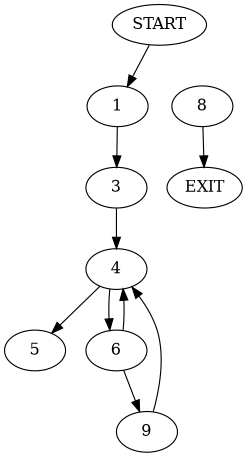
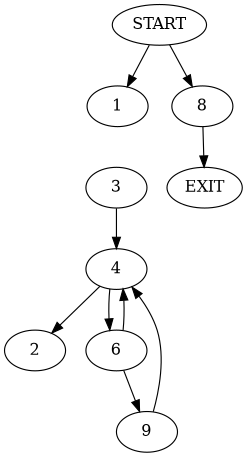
none -> (178, 61)
(117, 141) -> none
(35, 350) -> (35, 350)
